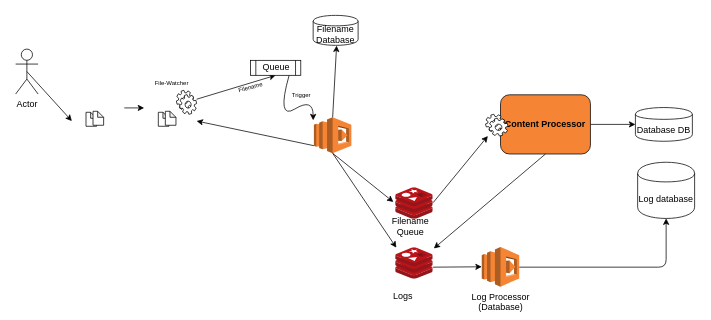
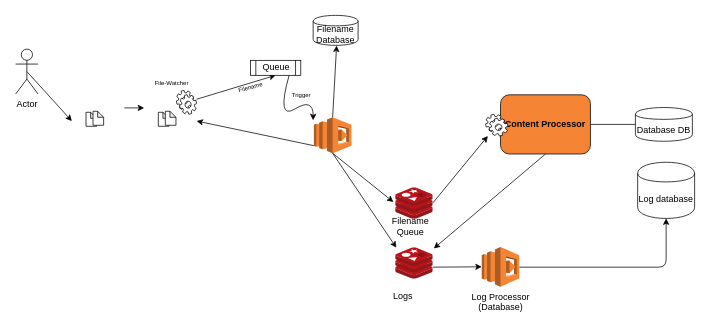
(629, 125) -> (630, 125)
